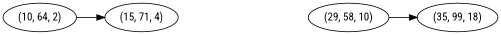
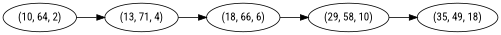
(142, 17) -> (142, 17)
none -> (243, 17)
(458, 17) -> (458, 17)
